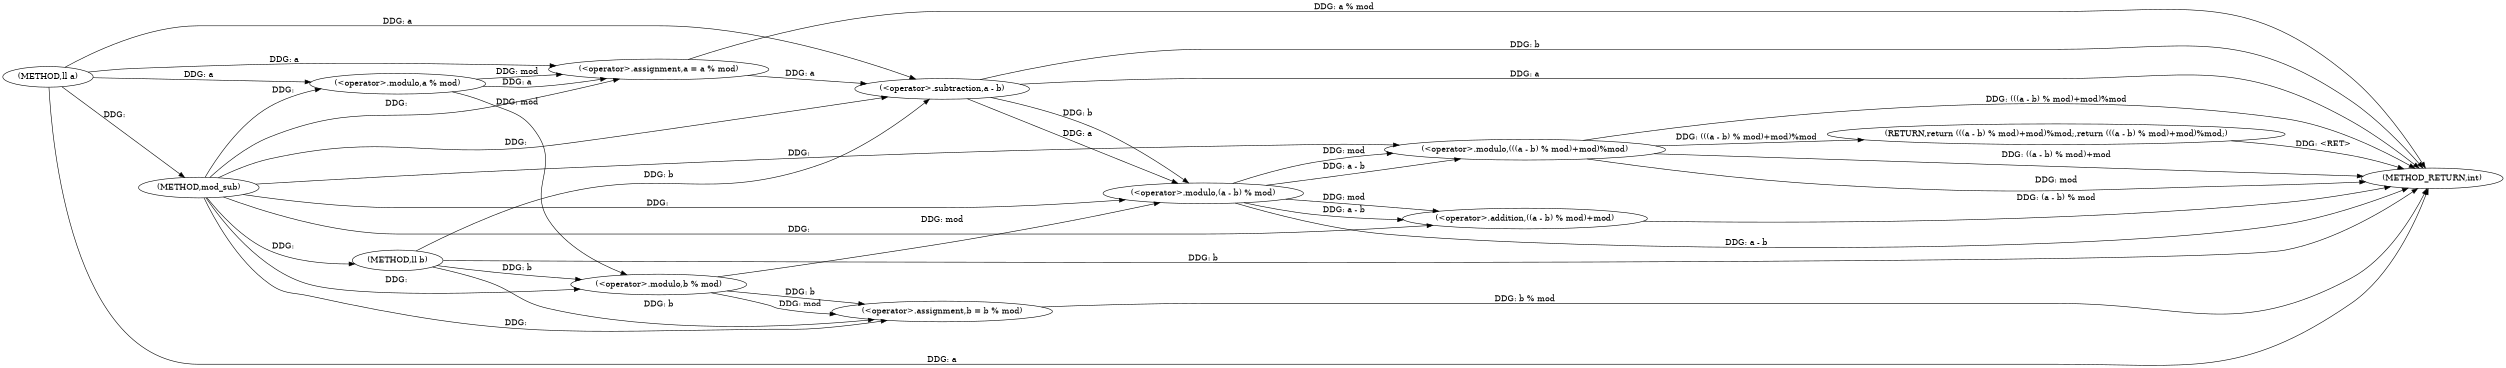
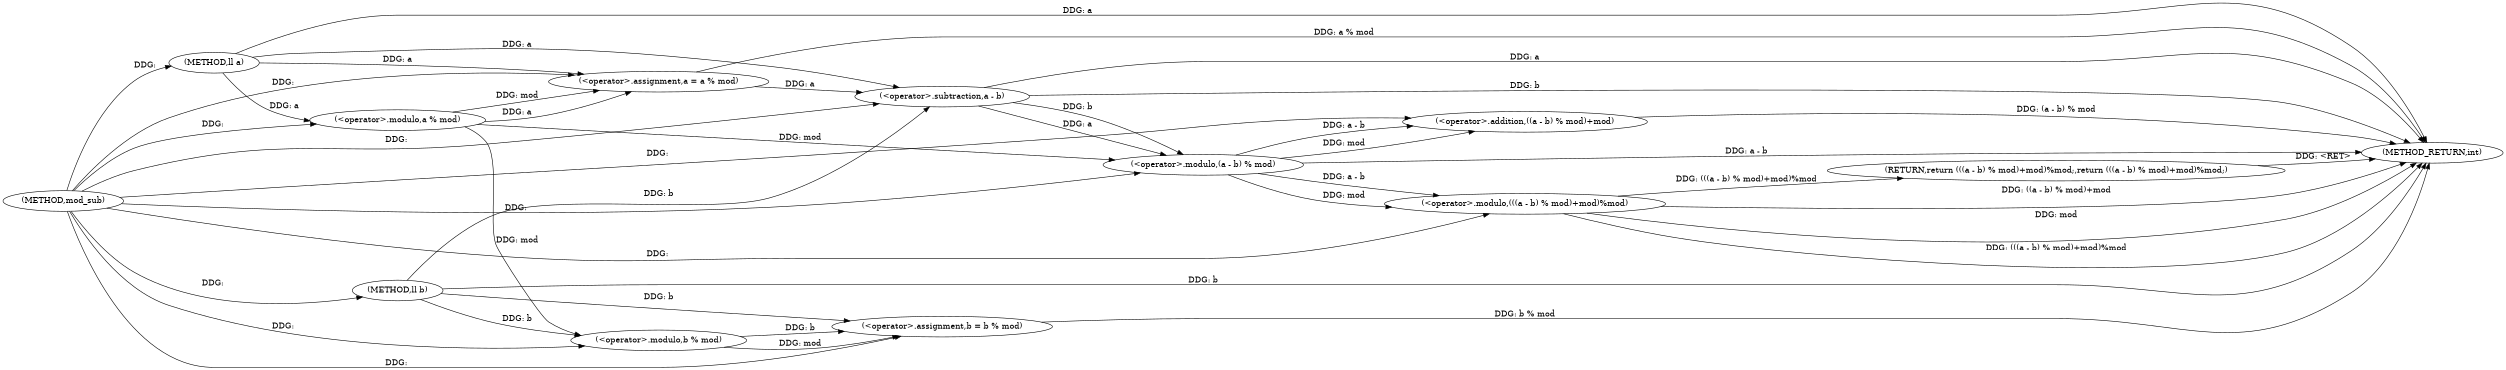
(121, 130) -> (102, 116)
(937, 245) -> (793, 142)
